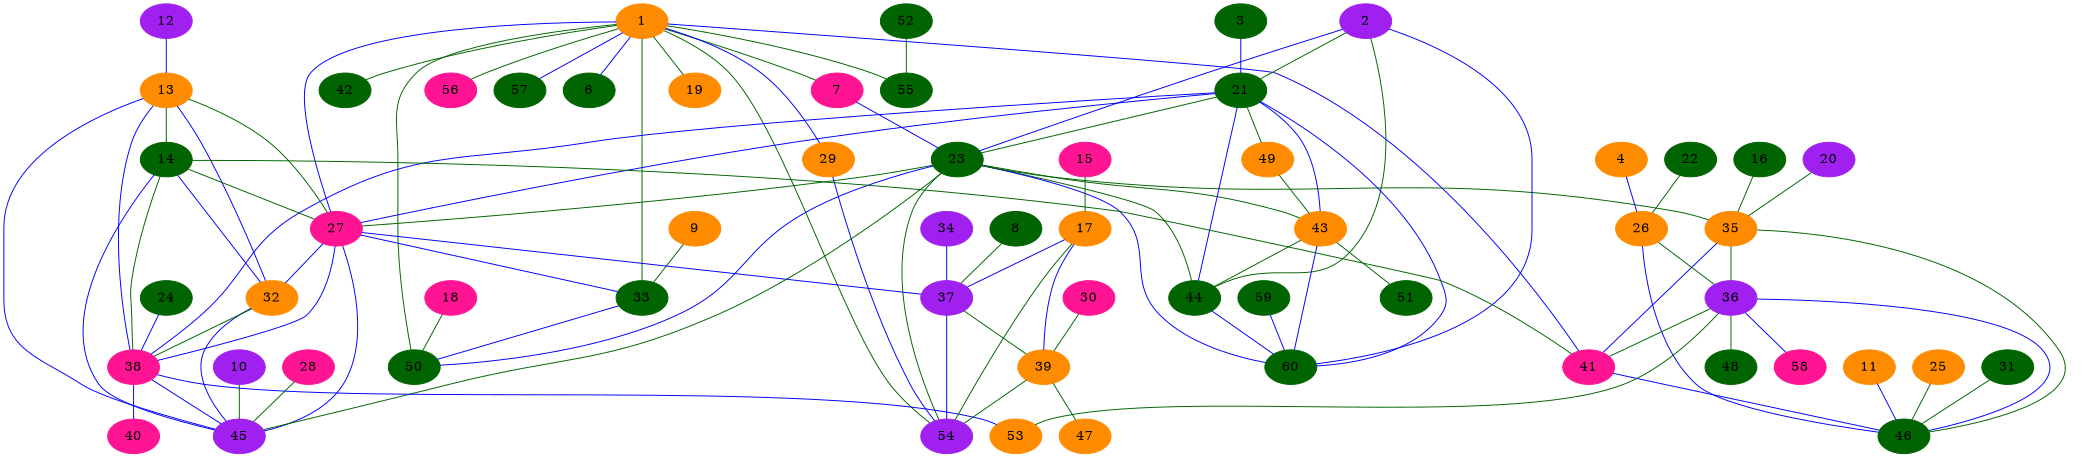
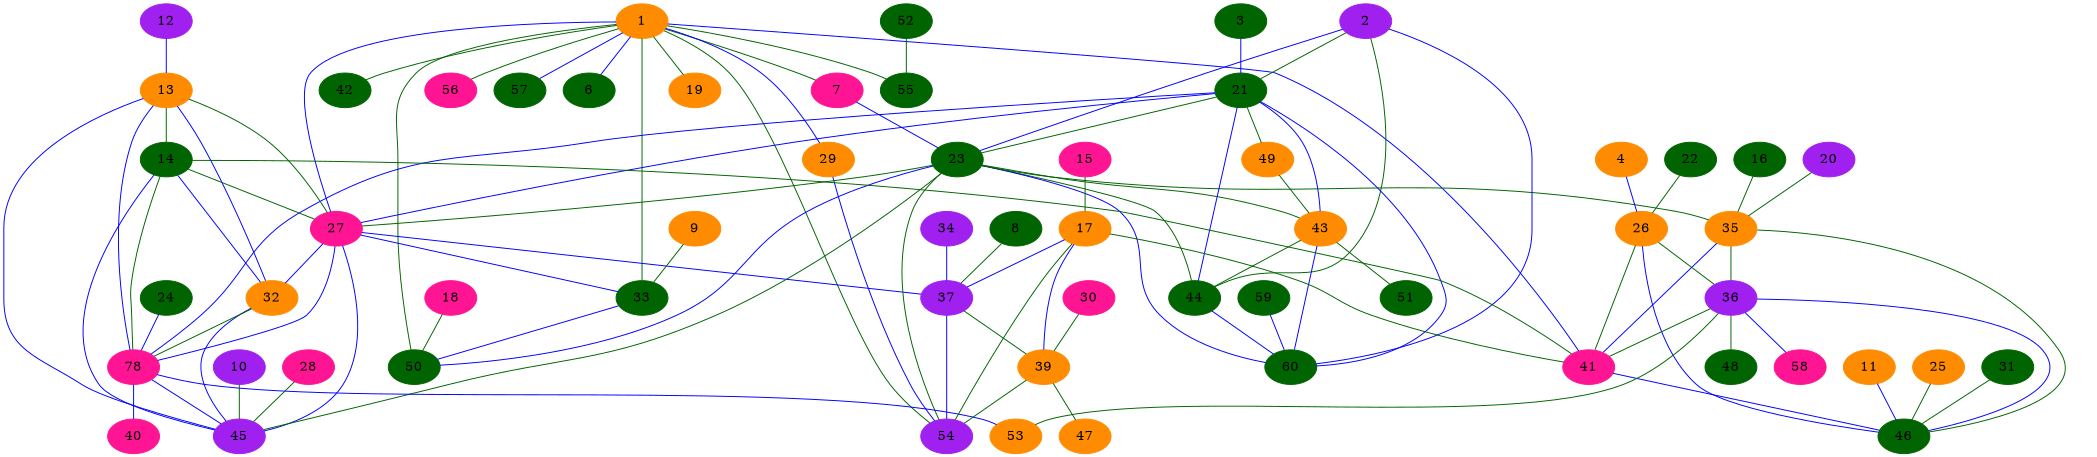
none -> (1615, 298)
none -> (1337, 299)
(134, 367) -> (134, 367)
